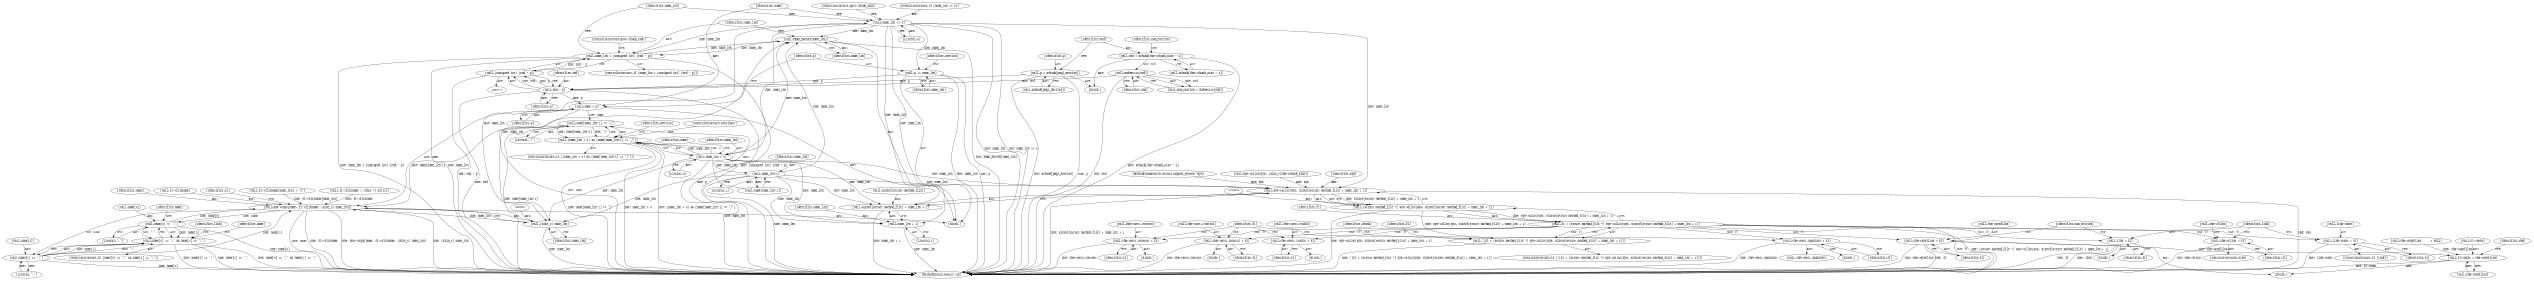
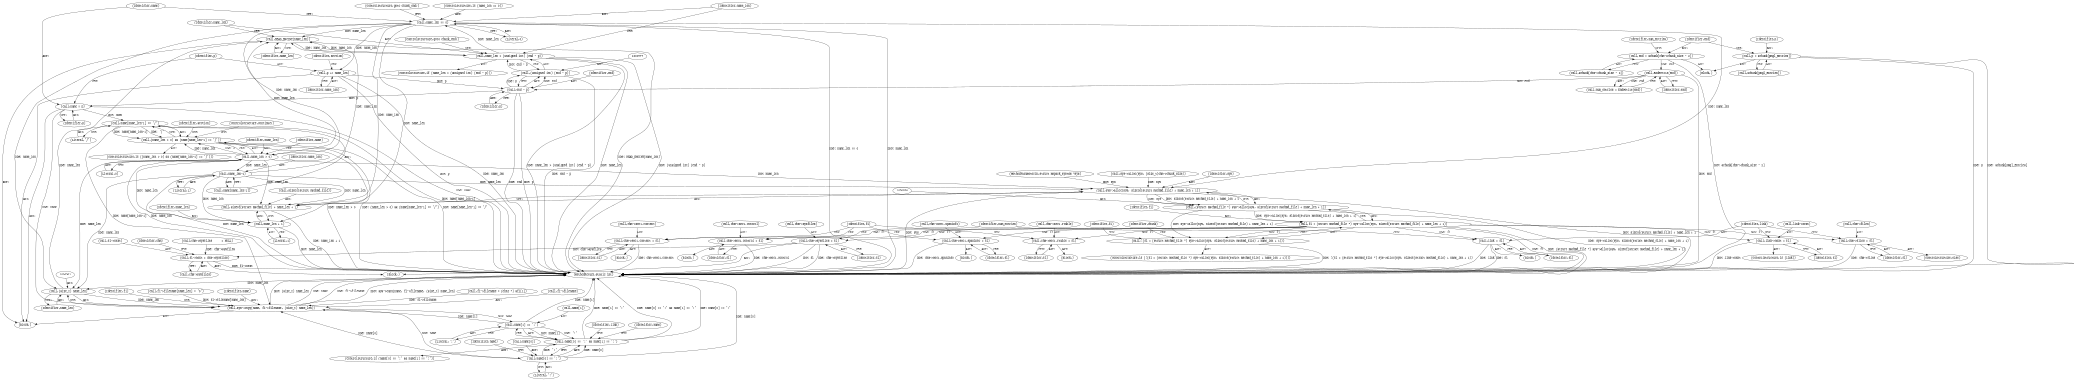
(497, 80) -> (595, 64)
(799, 84) -> none
(1807, 249) -> (952, 232)
(715, 273) -> (315, 280)
